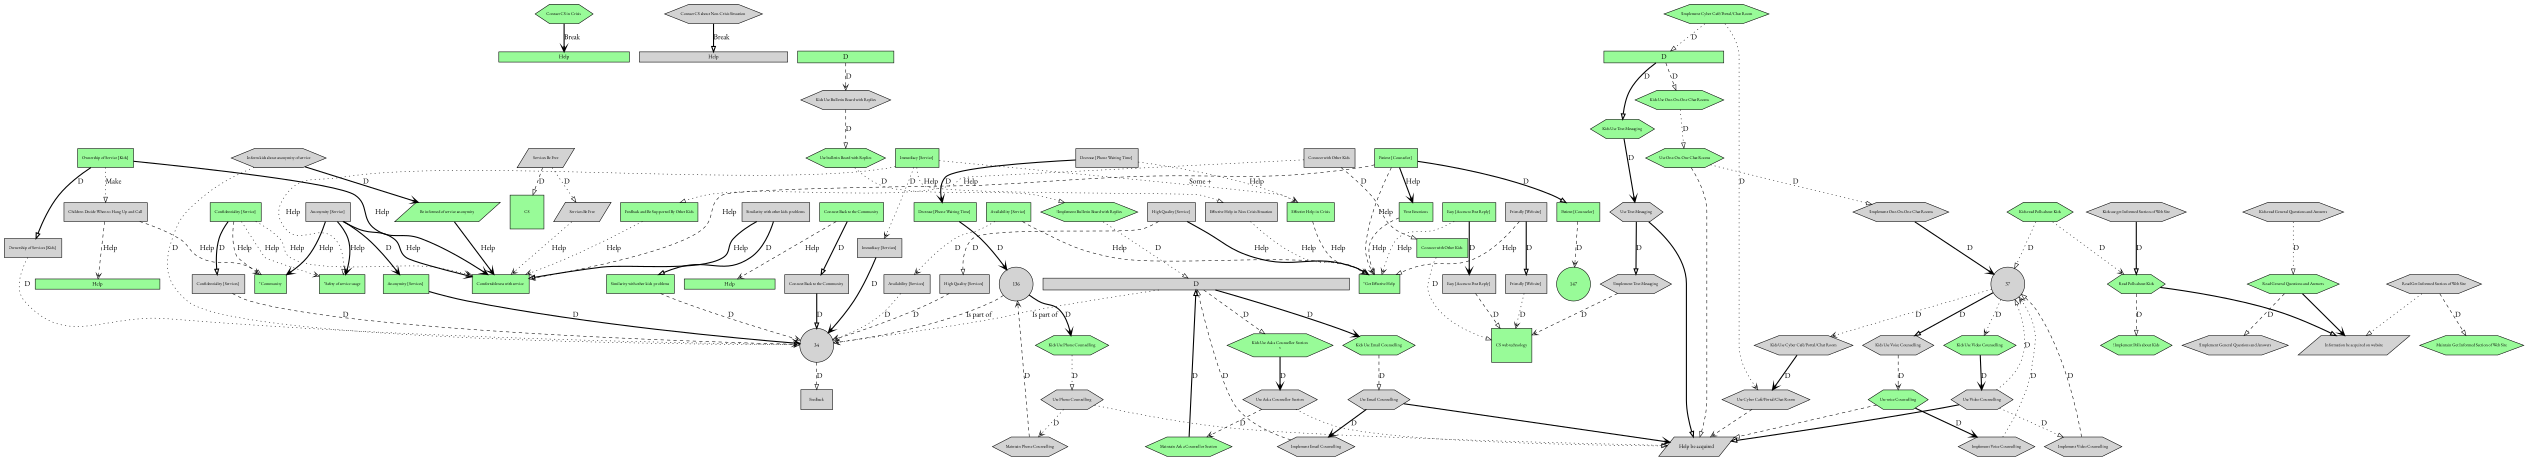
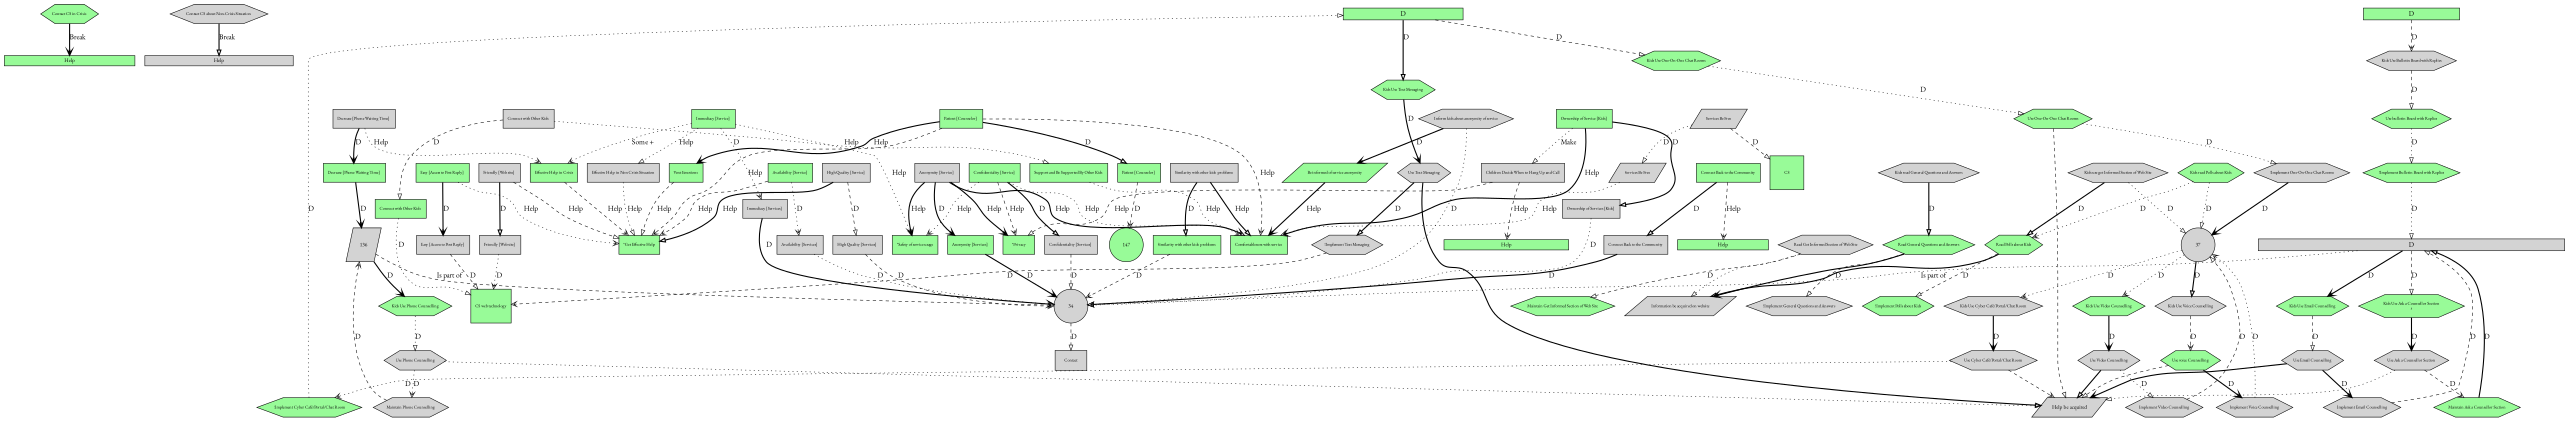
(1739, 205) -> (1145, 370)
(659, 212) -> (1069, 173)
(2293, 245) -> (1929, 206)
(271, 284) -> (1019, 245)
(1016, 284) -> (364, 245)
(2024, 352) -> (2155, 206)
(817, 400) -> (1071, 360)
